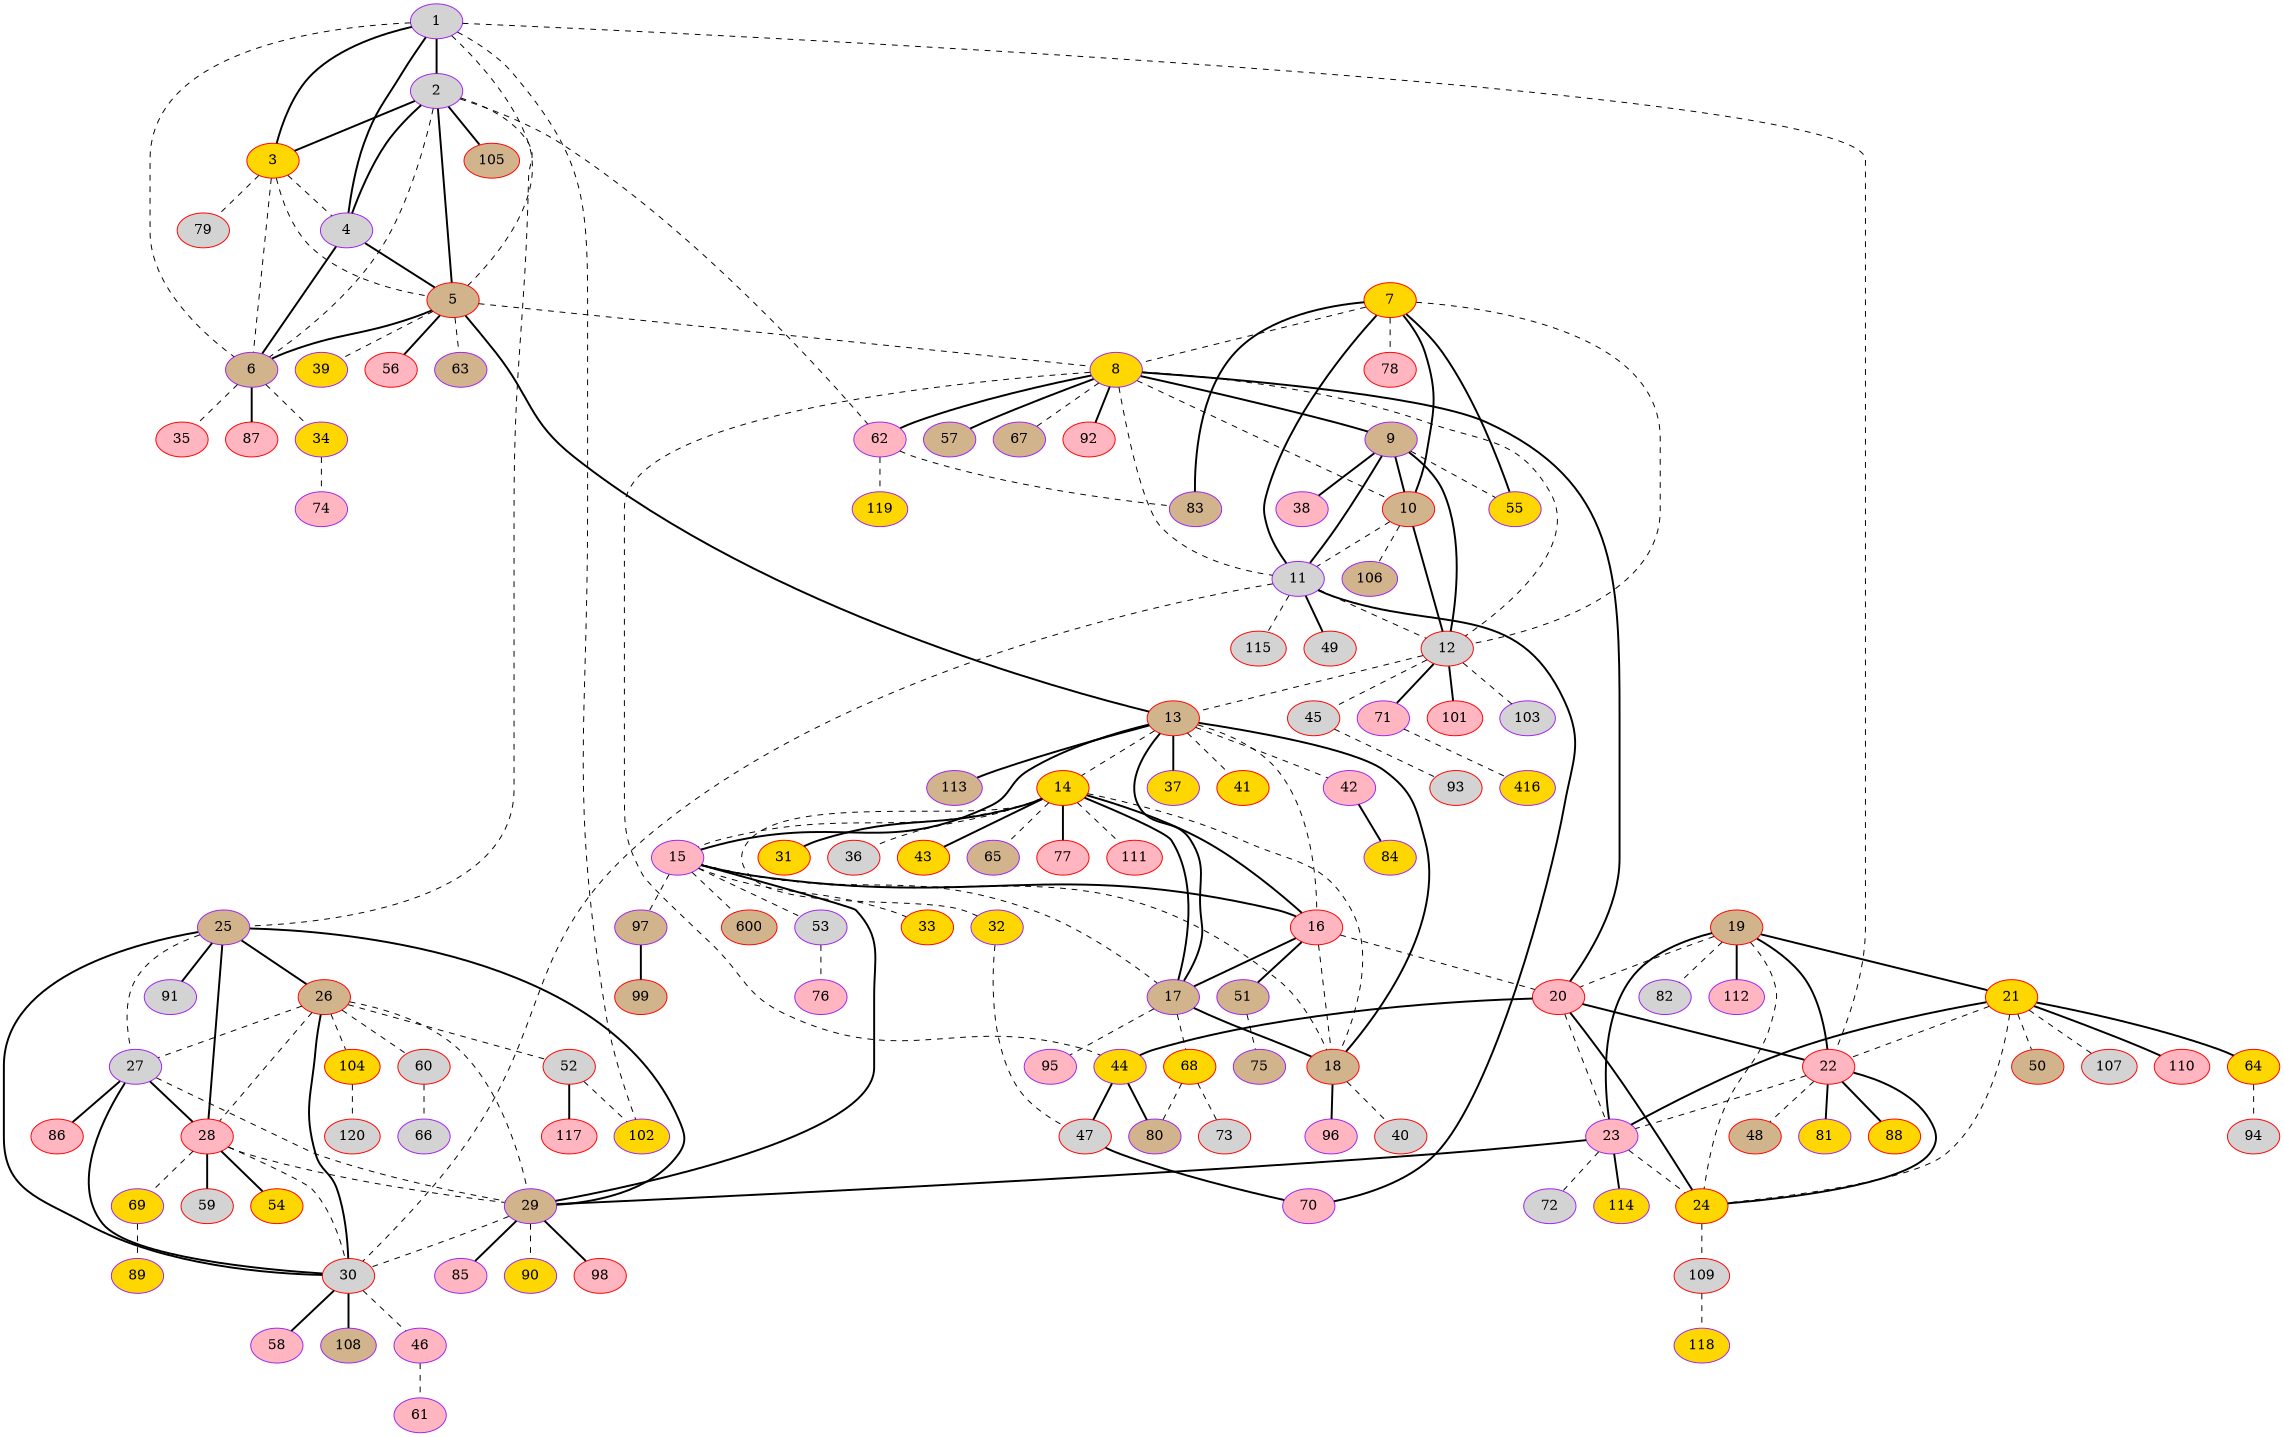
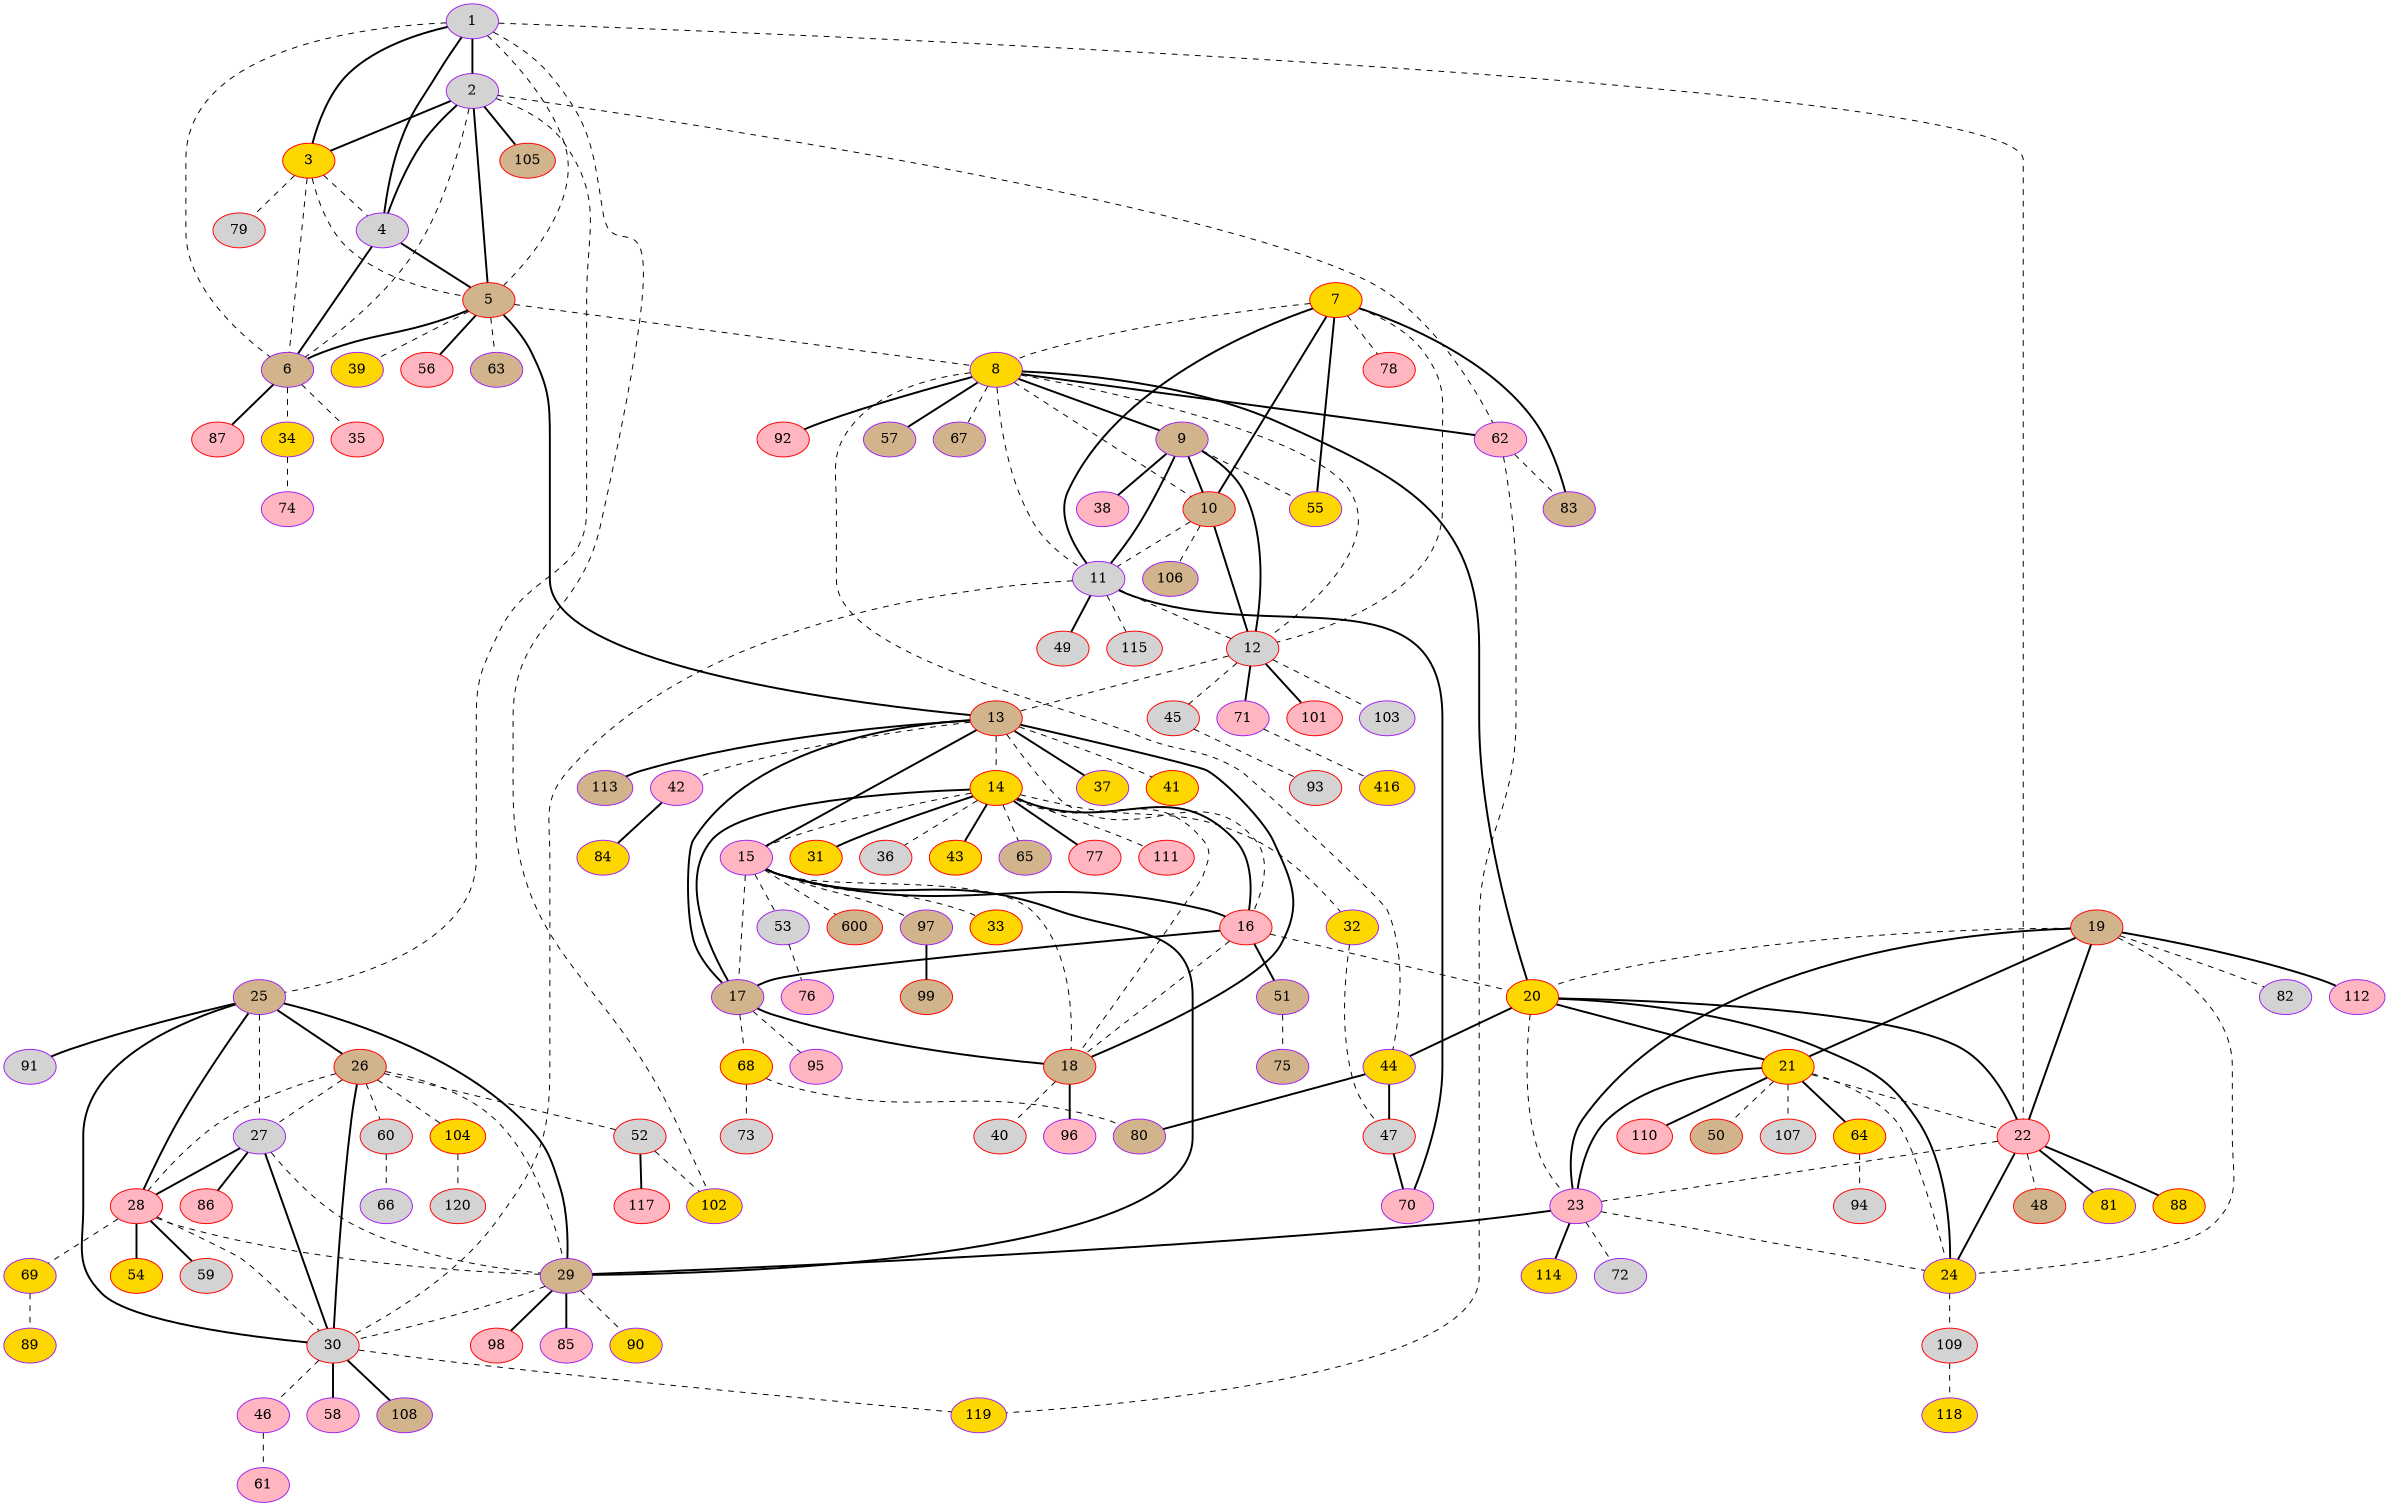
(1559, 997) -> (1532, 997)
none -> (1660, 1032)
(1702, 1206) -> (1950, 1276)
none -> (655, 1384)
